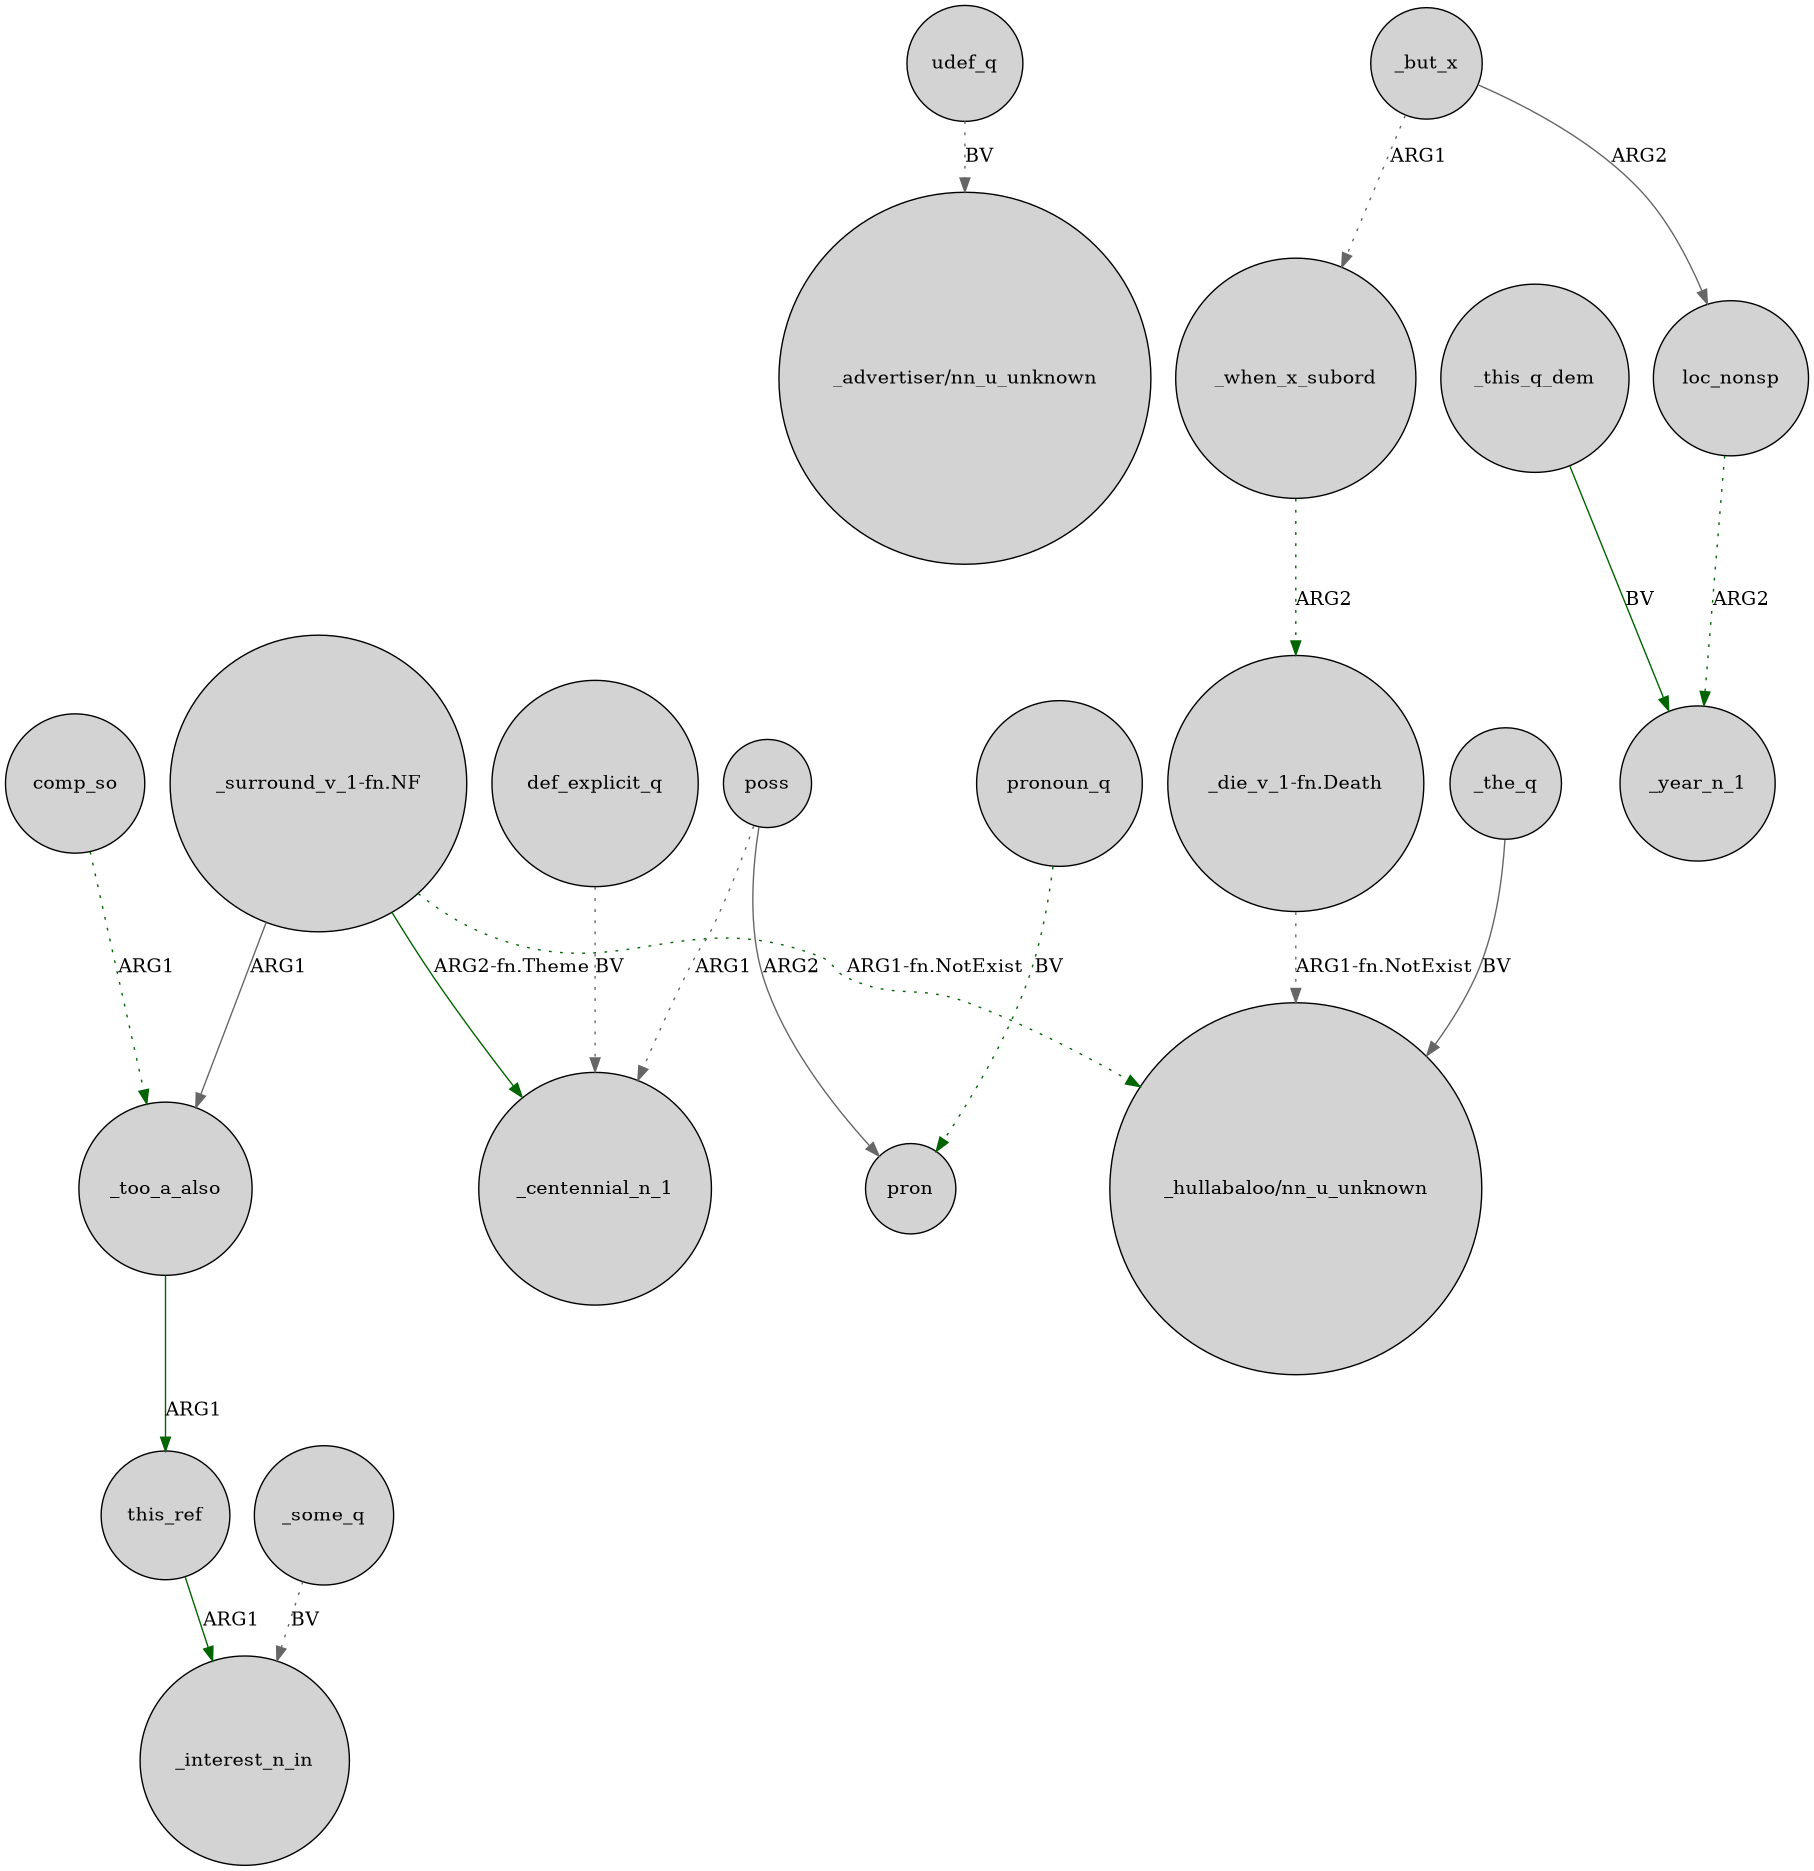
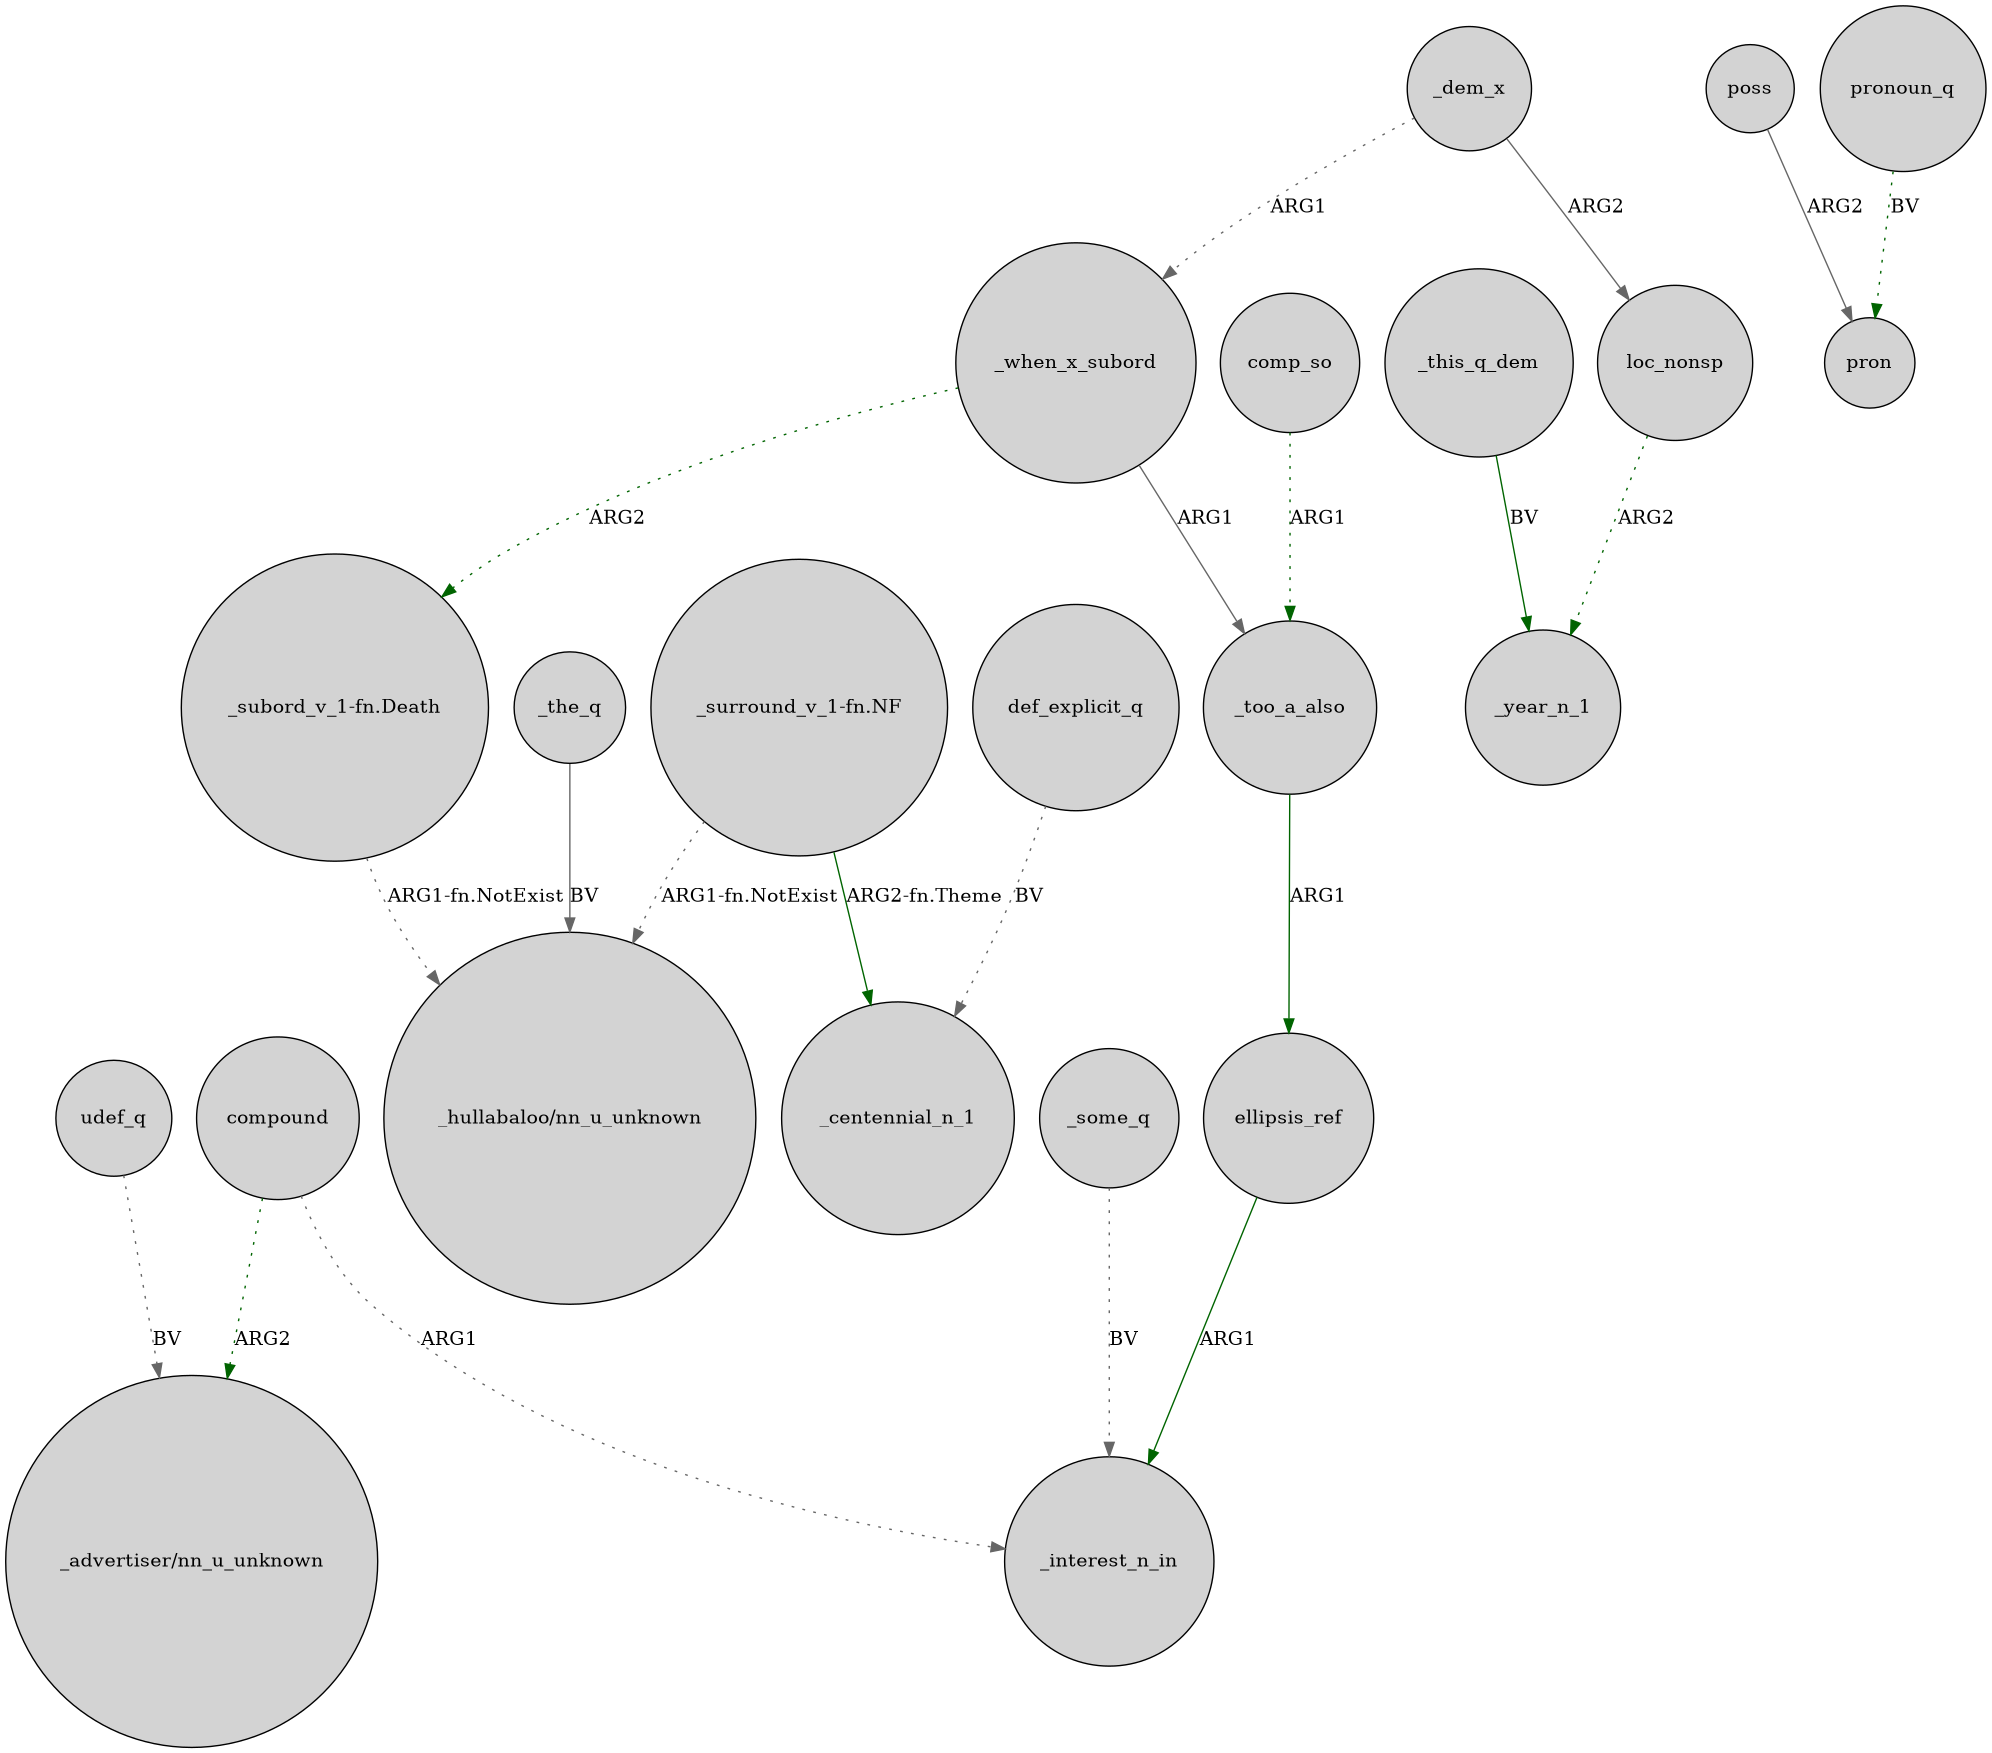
(1426, 63) -> (1469, 89)
(1296, 784) -> (335, 708)
(780, 945) -> (669, 874)
(697, 953) -> none
(234, 1008) -> (1188, 543)
none -> (278, 1118)
(166, 1515) -> (1289, 1118)
